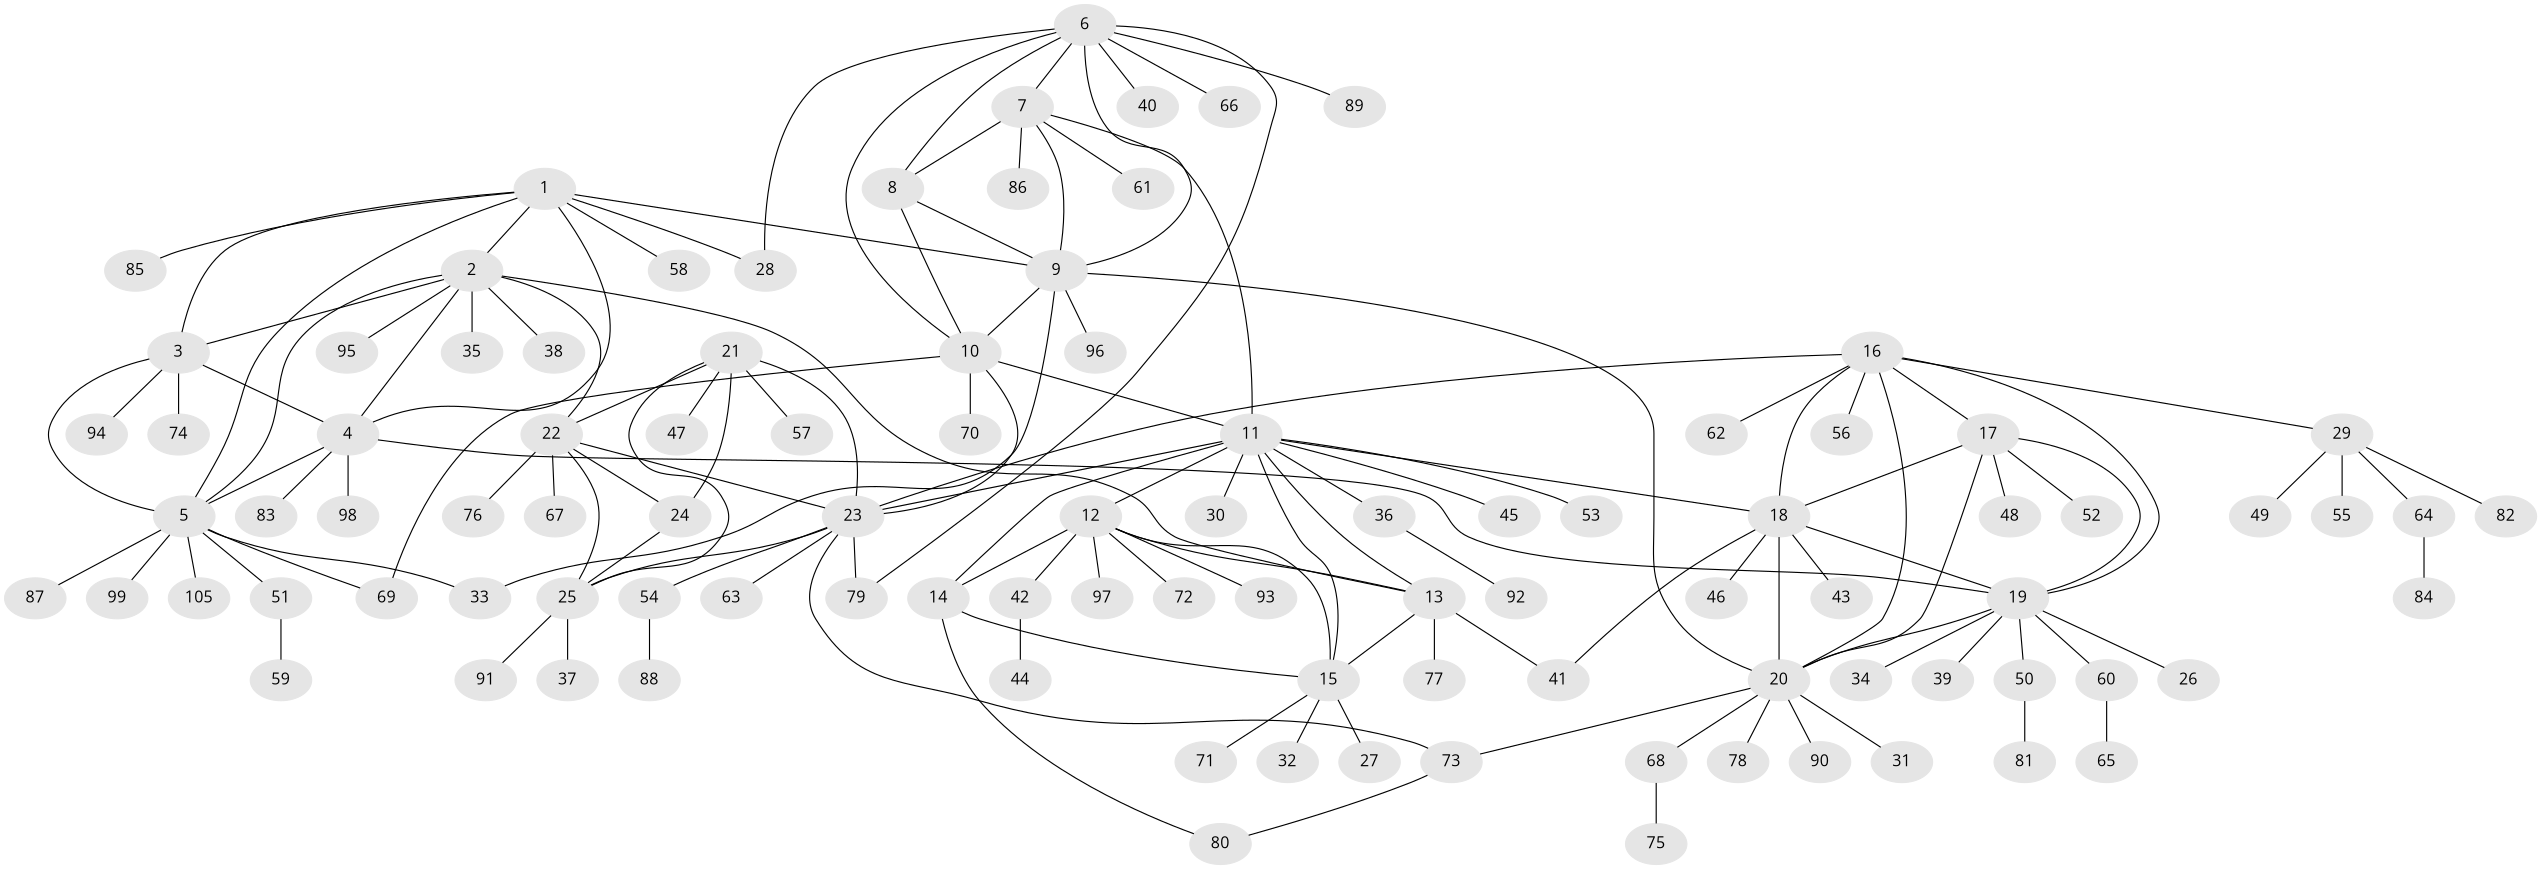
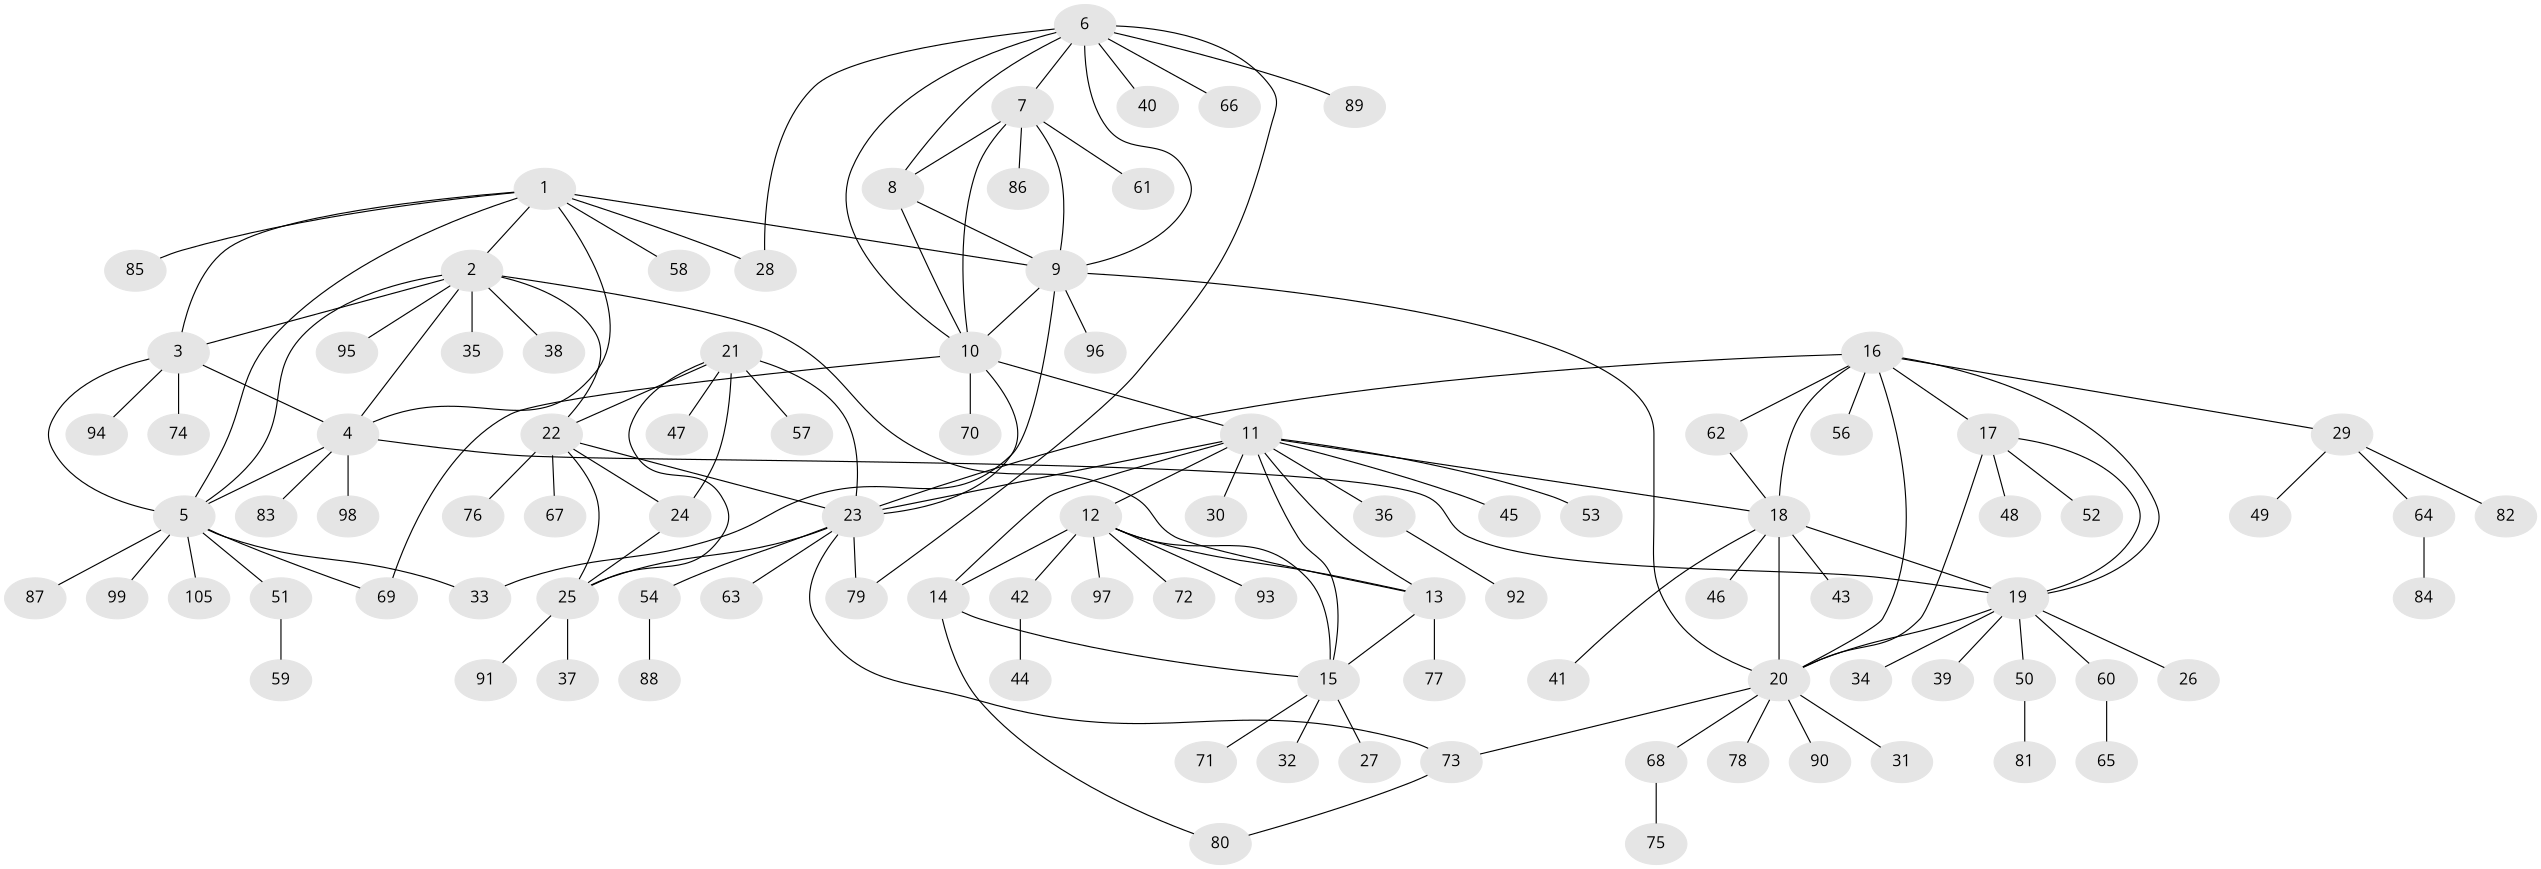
(1215, 217) -> (966, 218)
(1884, 475) -> (1748, 475)
(2342, 516) -> none
(1496, 639) -> none
